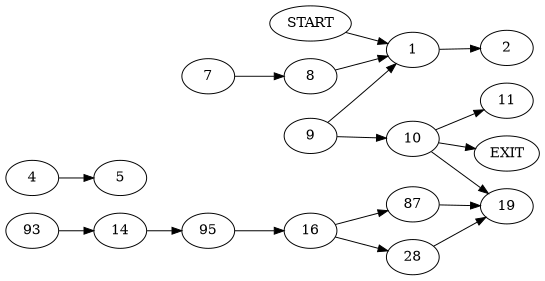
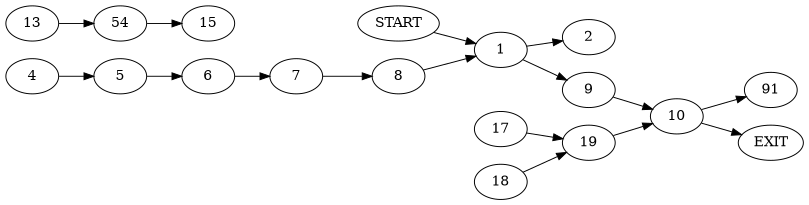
none -> (208, 76)
(358, 96) -> (540, 68)
(507, 101) -> (771, 90)
(456, 170) -> (628, 131)
(413, 204) -> (501, 129)
(32, 231) -> (32, 23)
(120, 231) -> (120, 23)
(208, 231) -> (208, 23)
(311, 231) -> none
(413, 257) -> (501, 182)
